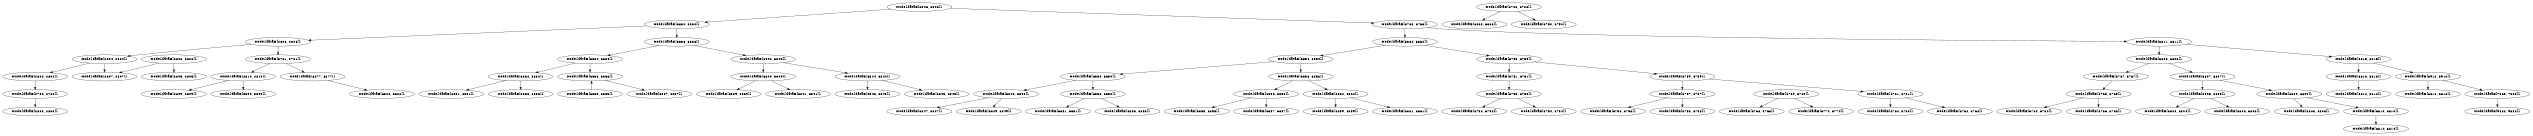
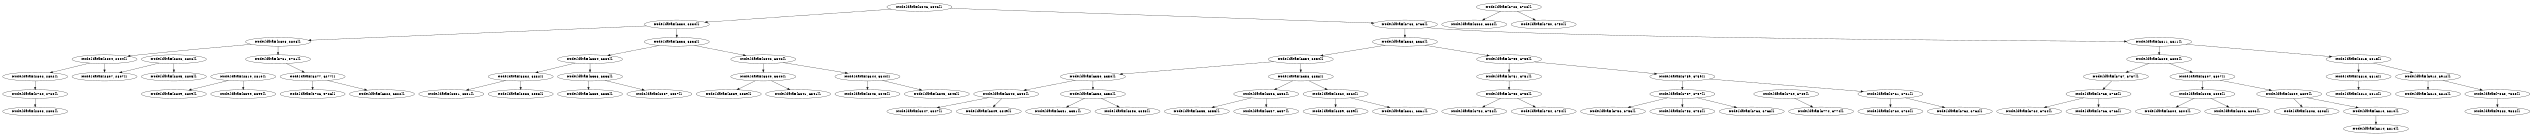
(262, 67) -> none
(592, 87) -> (588, 84)
none -> (313, 94)
(1770, 102) -> (1716, 102)
